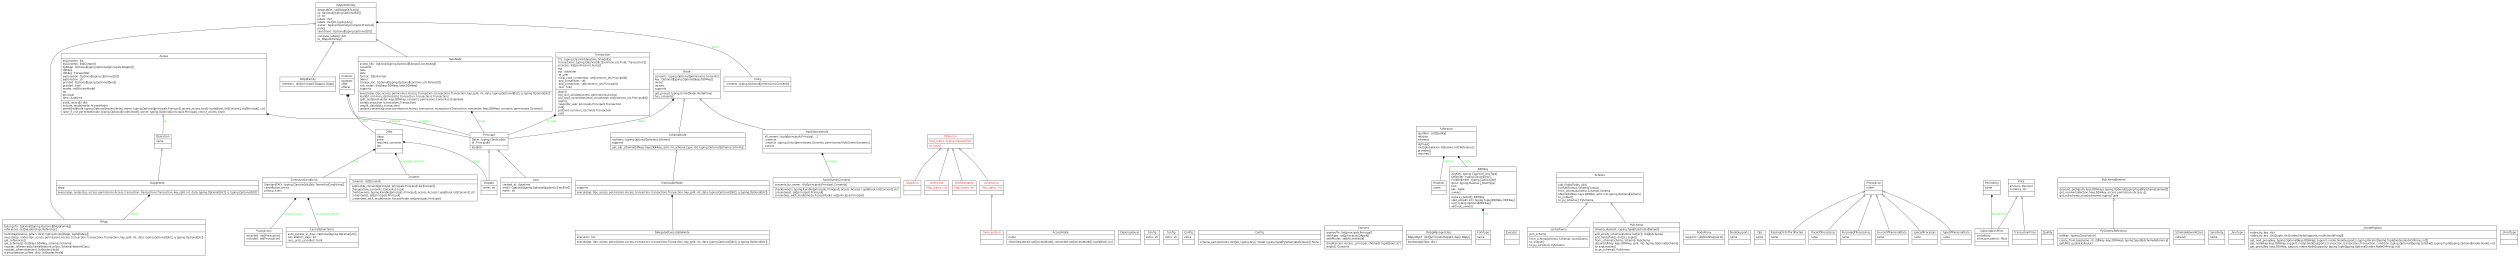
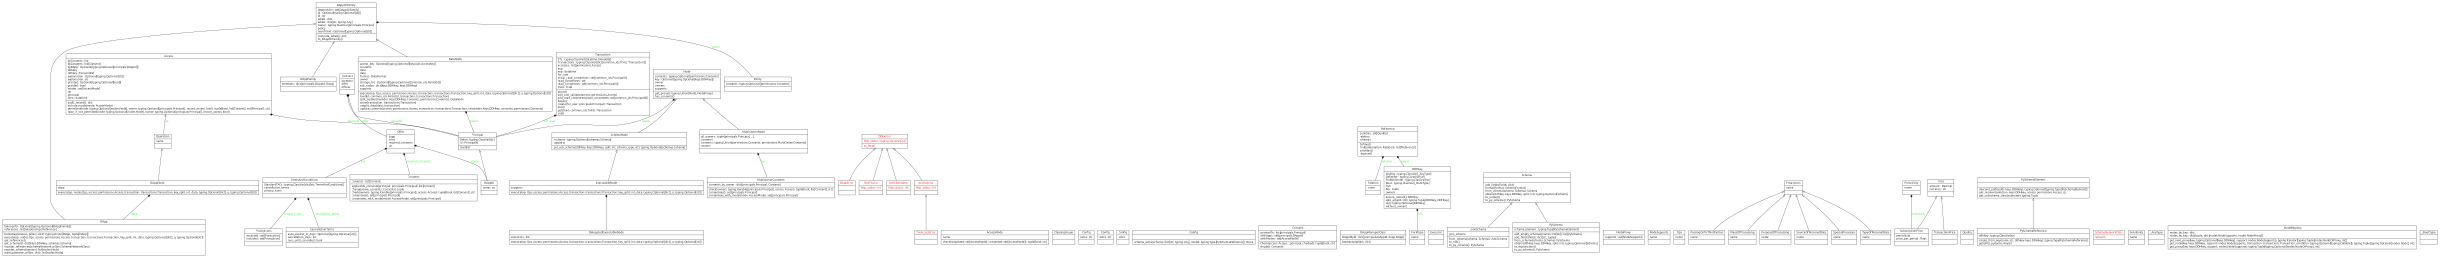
(832, 161) -> (763, 161)
(536, 188) -> none
(2189, 237) -> (2109, 237)
(1537, 242) -> (1454, 242)
